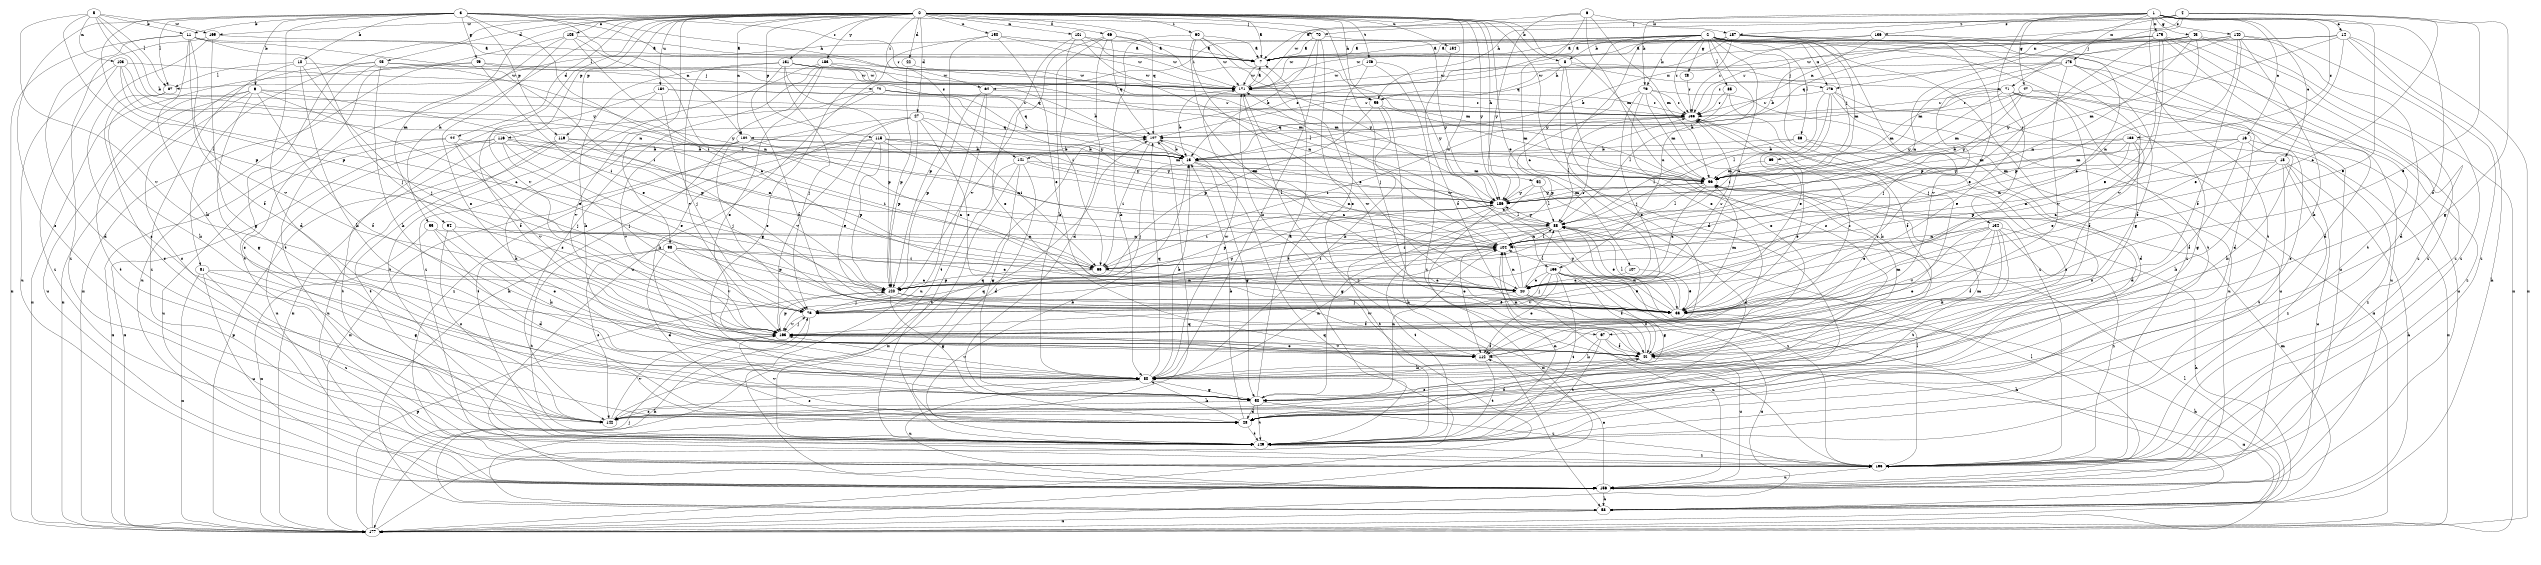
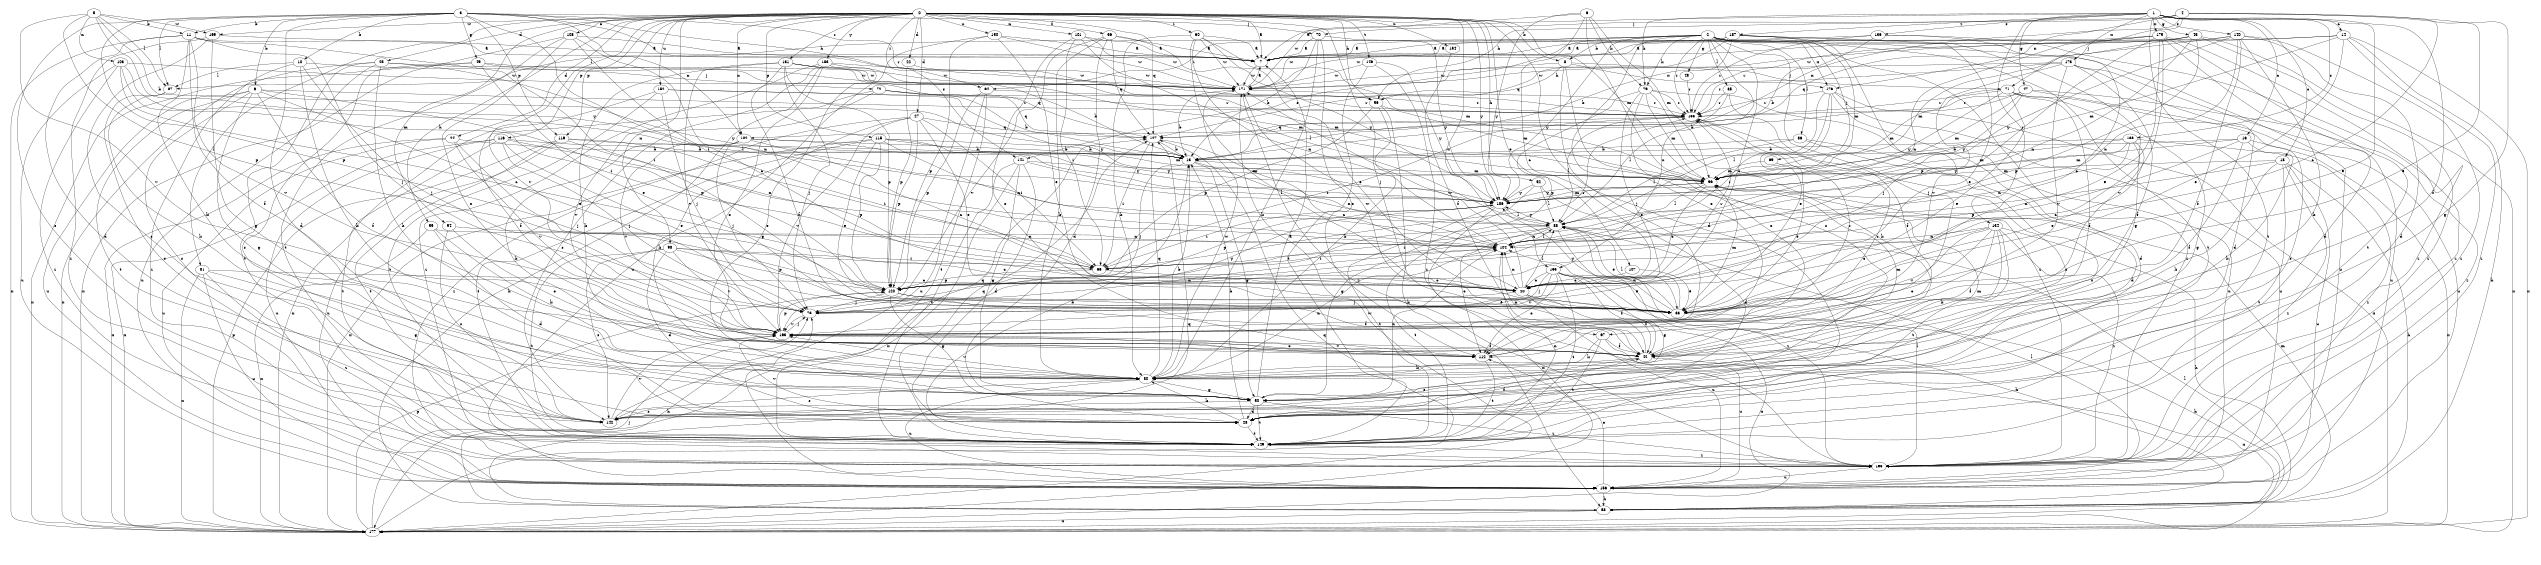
(1648, 25) -> (1613, 57)
(546, 503) -> (497, 501)
